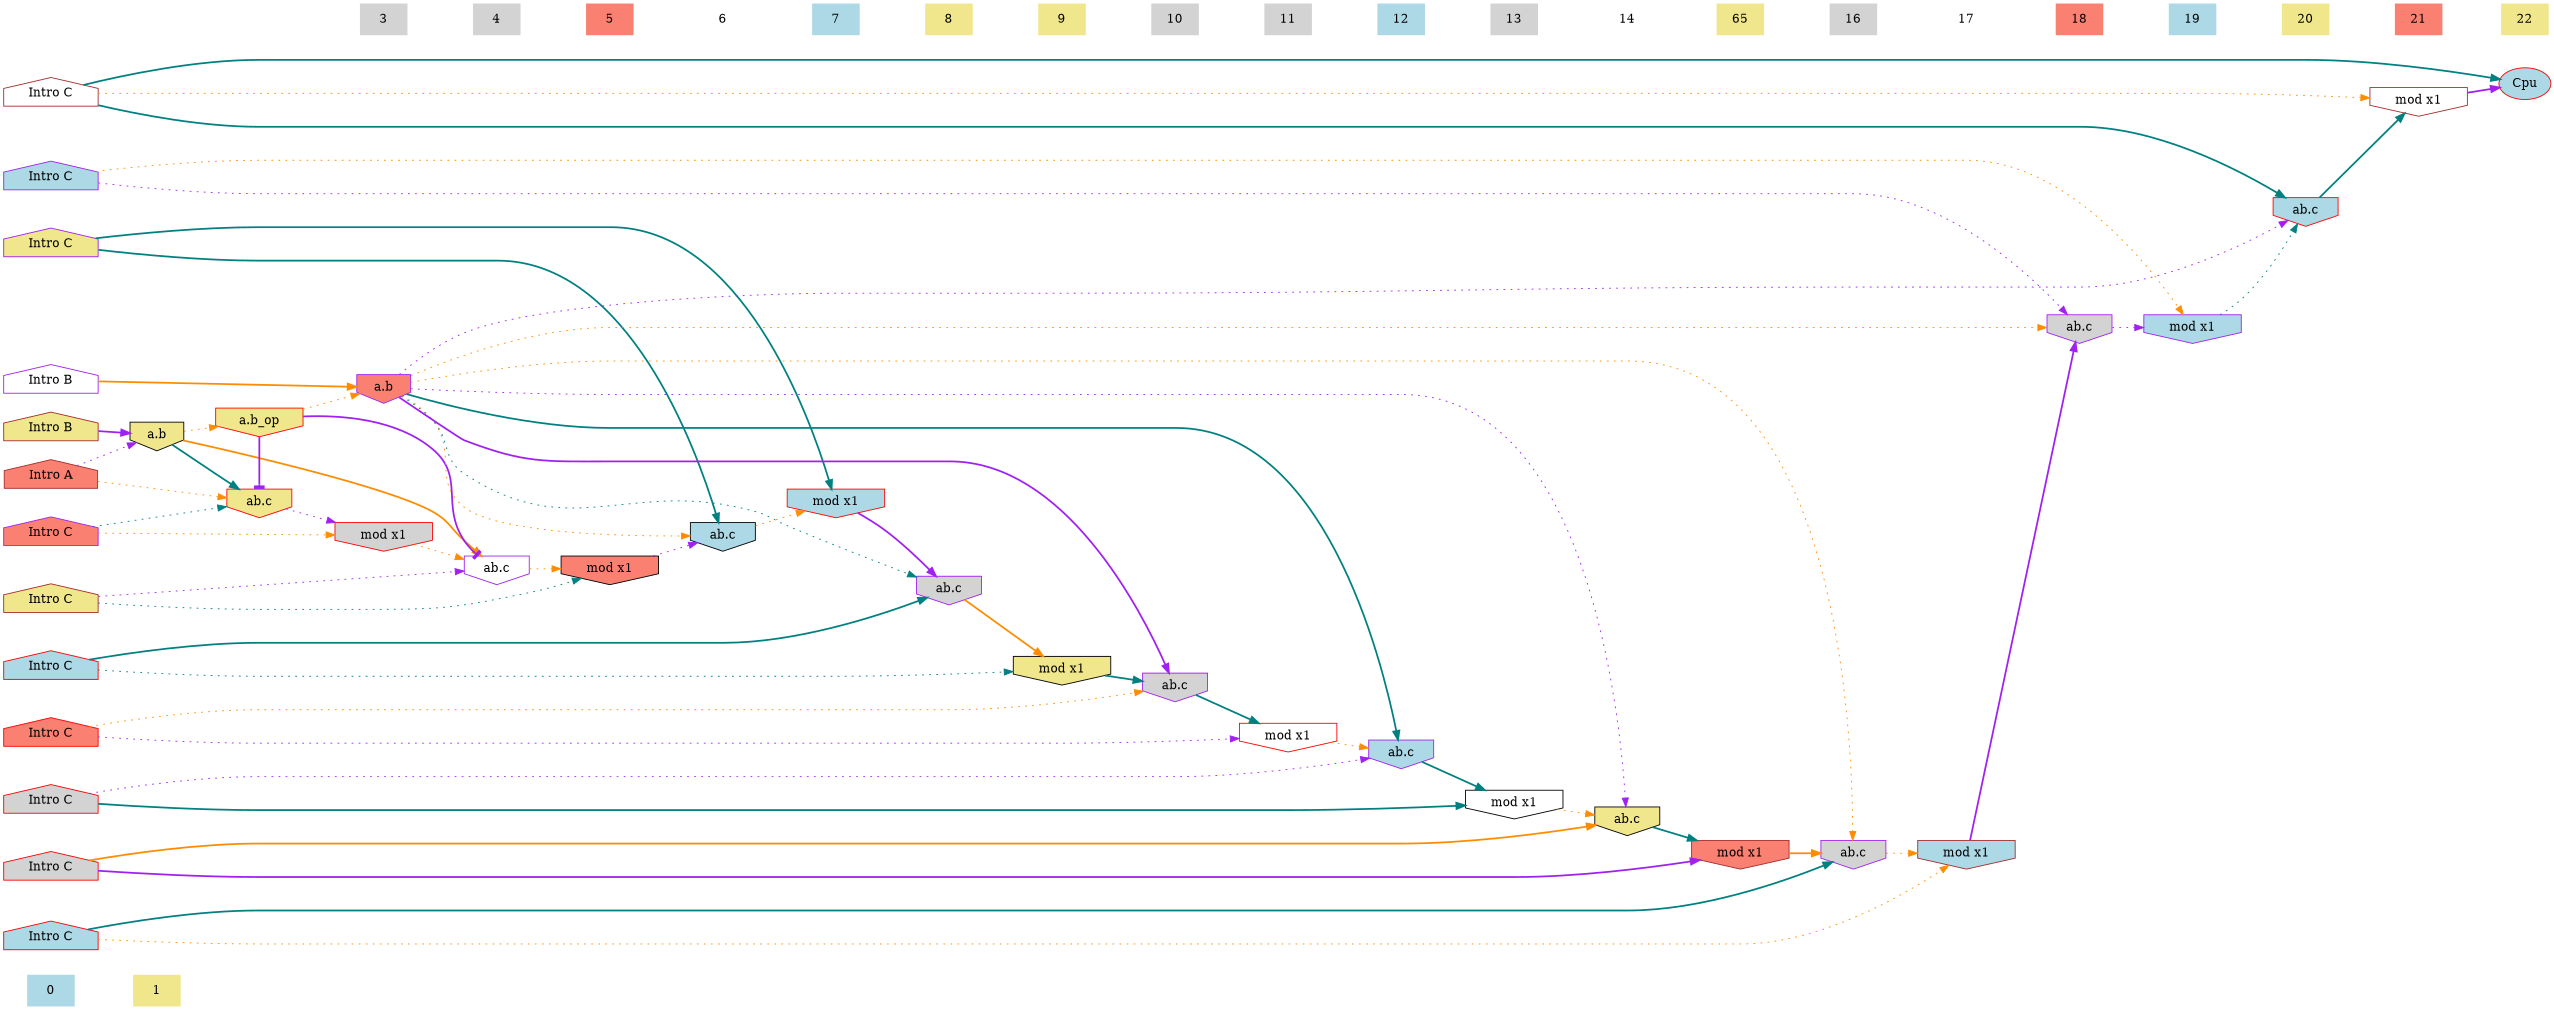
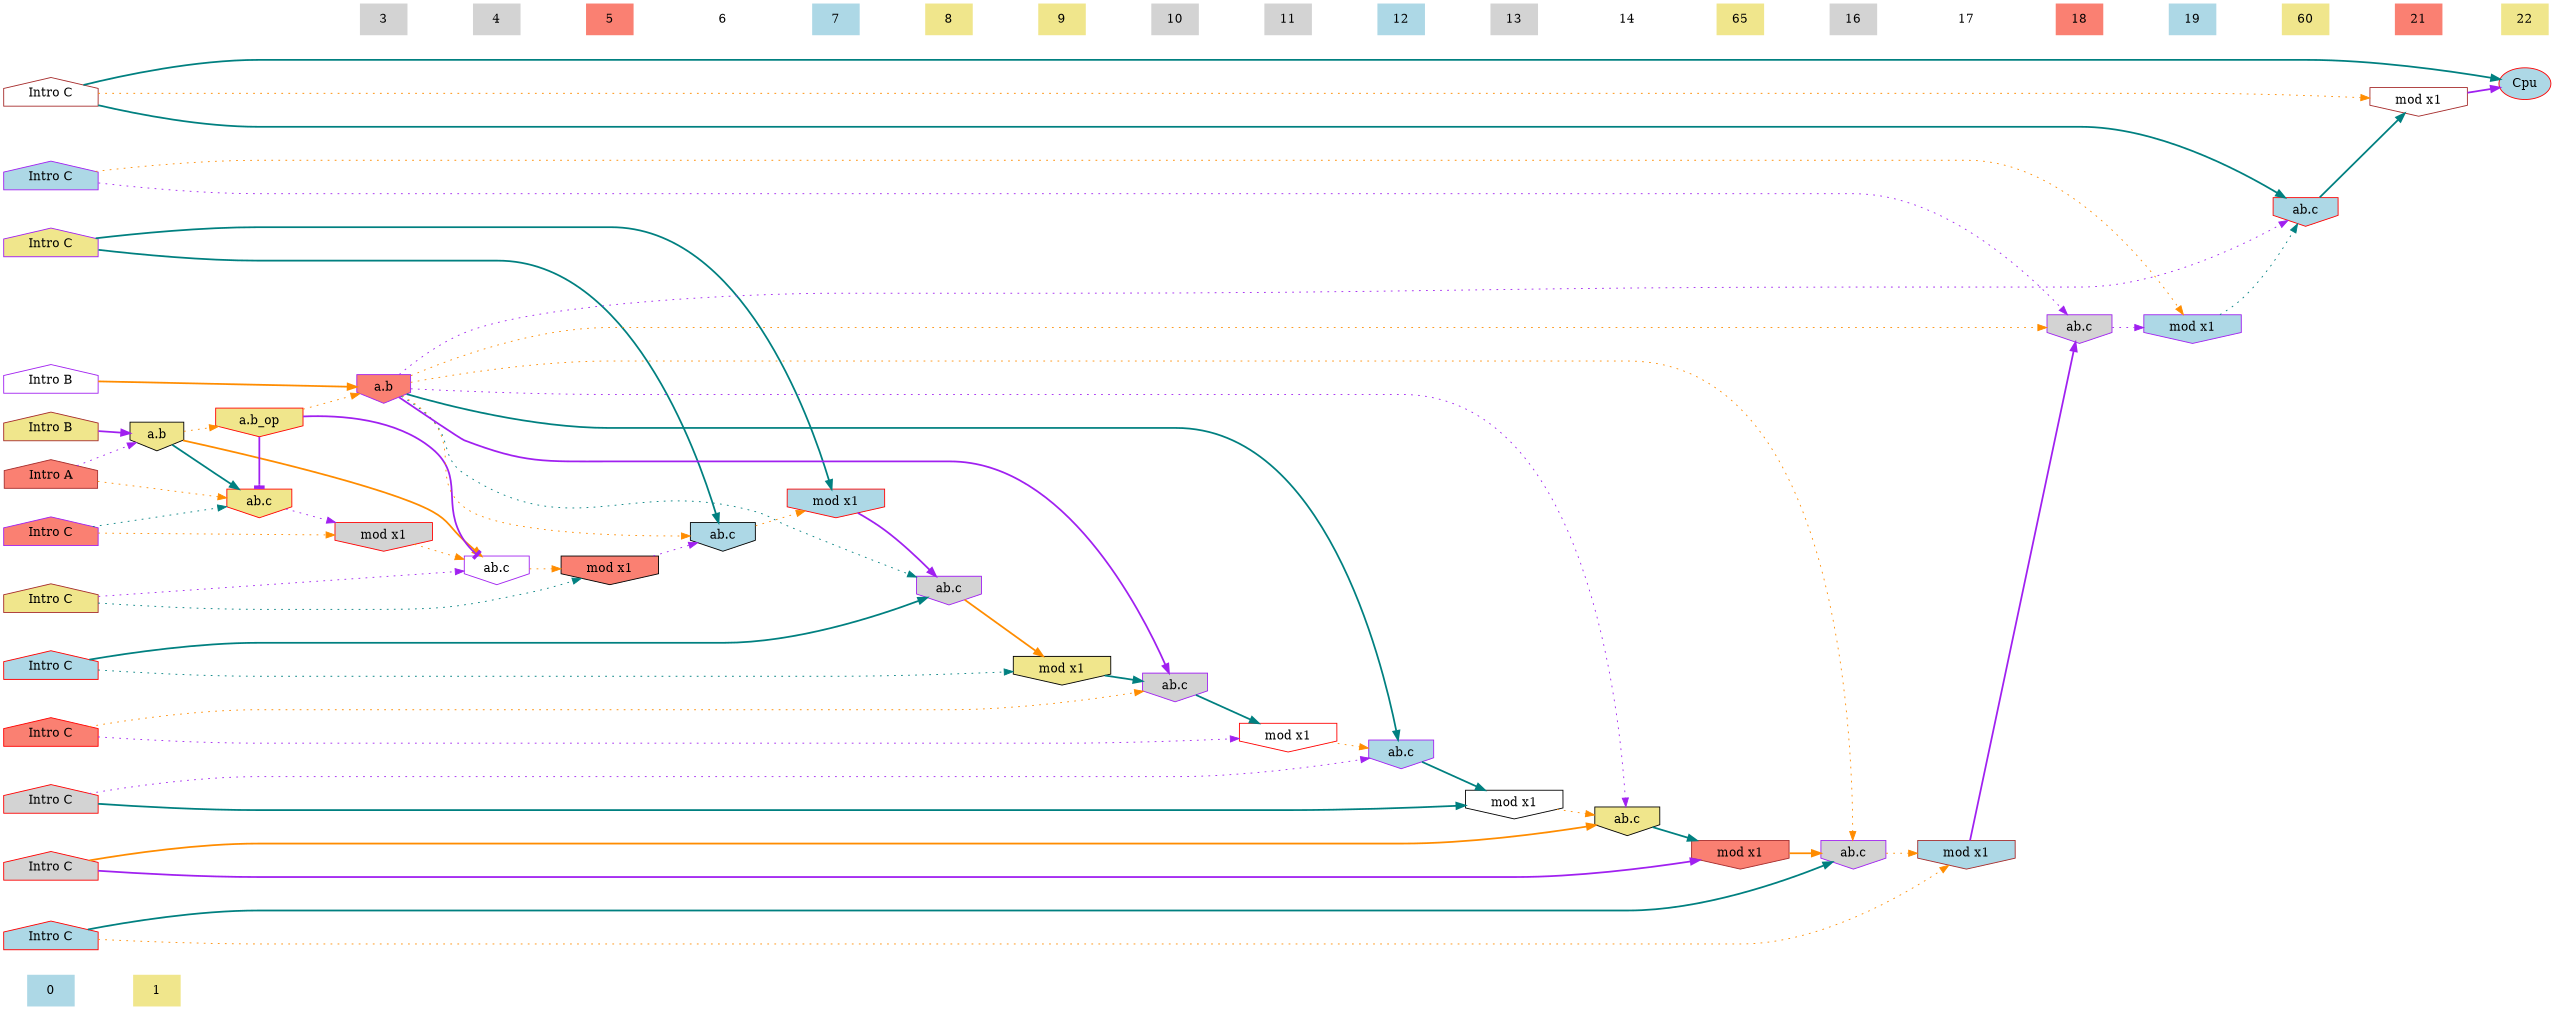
(2306, 19) -> (2306, 19)
